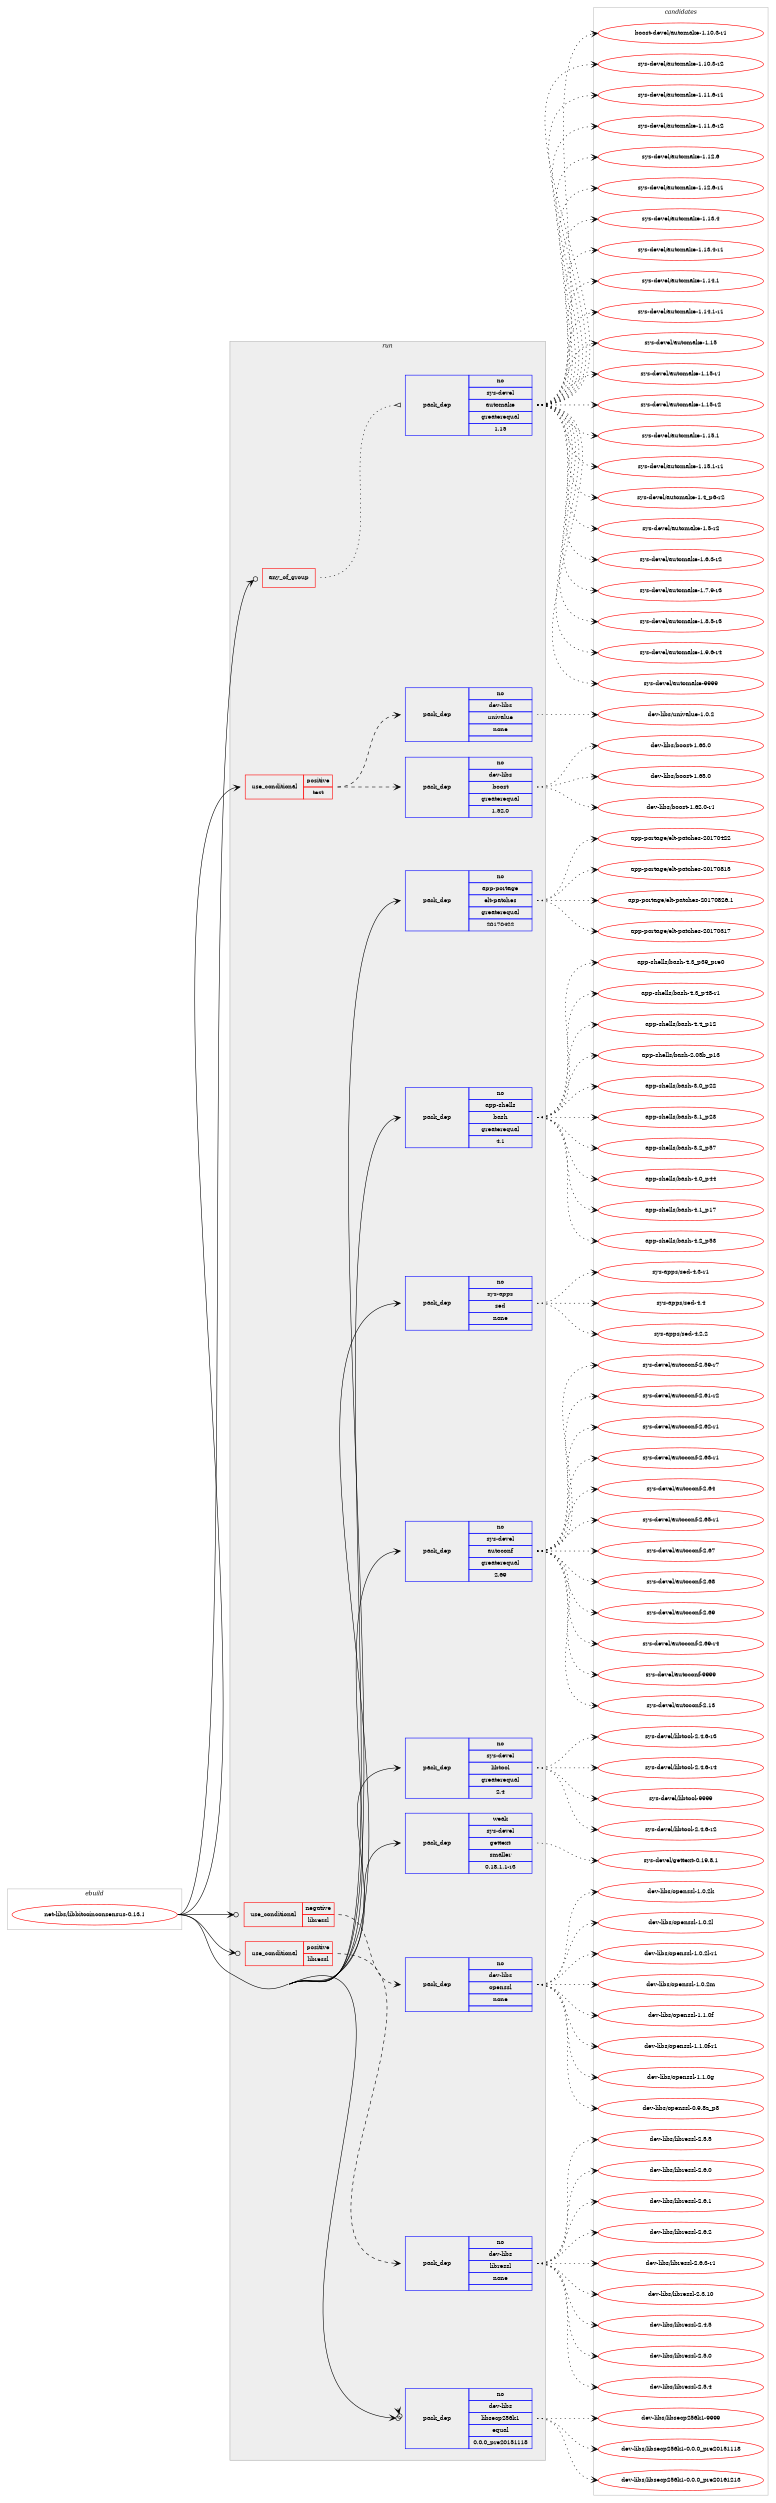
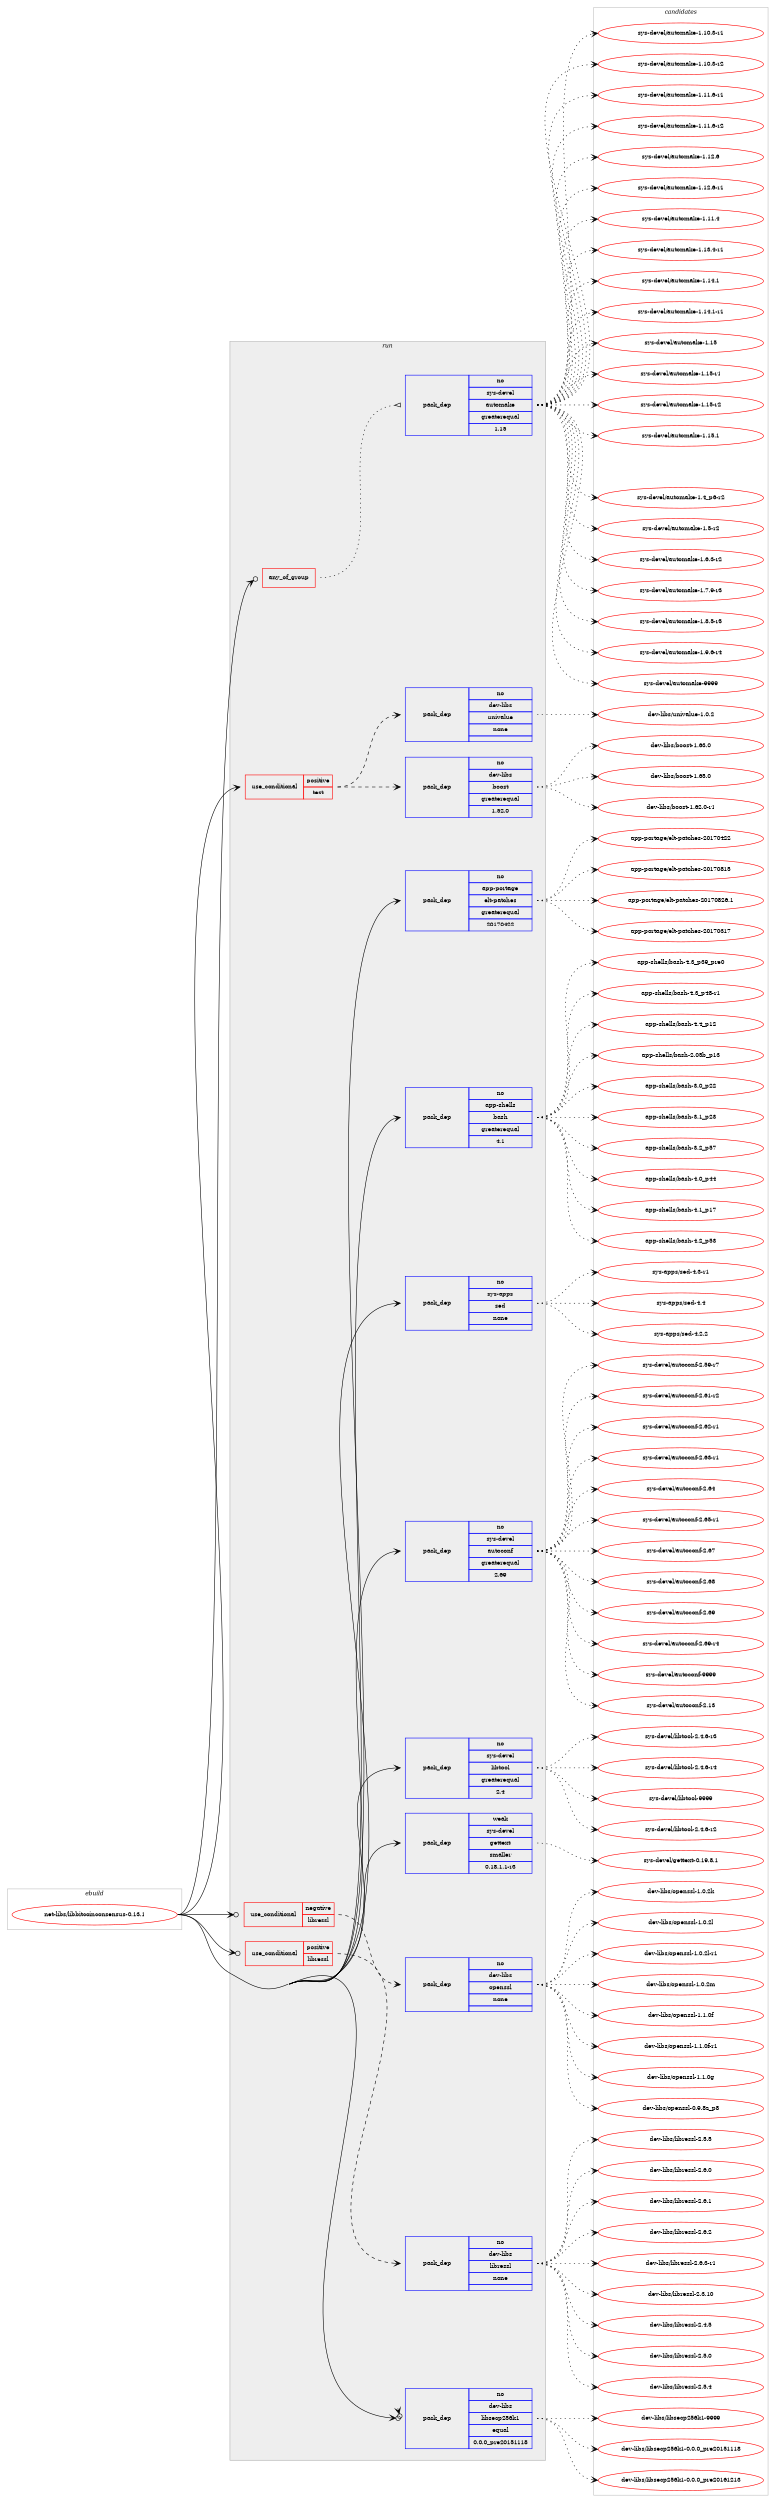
(681, 33) -> (681, 33)
(681, 219) -> (681, 219)
(681, 467) -> none
